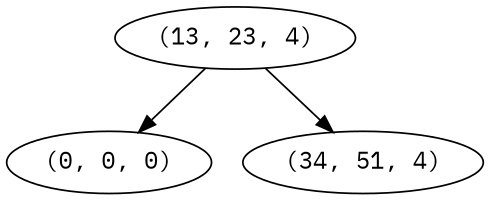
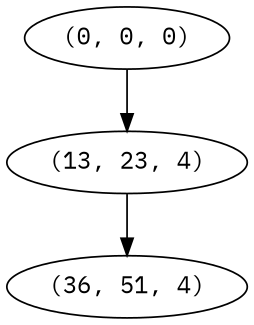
(179, 94) -> (127, 92)
(363, 162) -> (127, 287)
